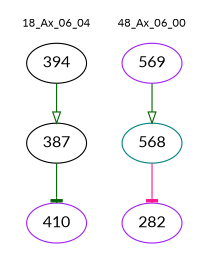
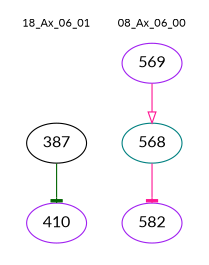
(57, 24) -> (57, 24)
(152, 24) -> (152, 24)
(57, 63) -> none
(152, 98) -> (152, 98)
(152, 223) -> (152, 223)
